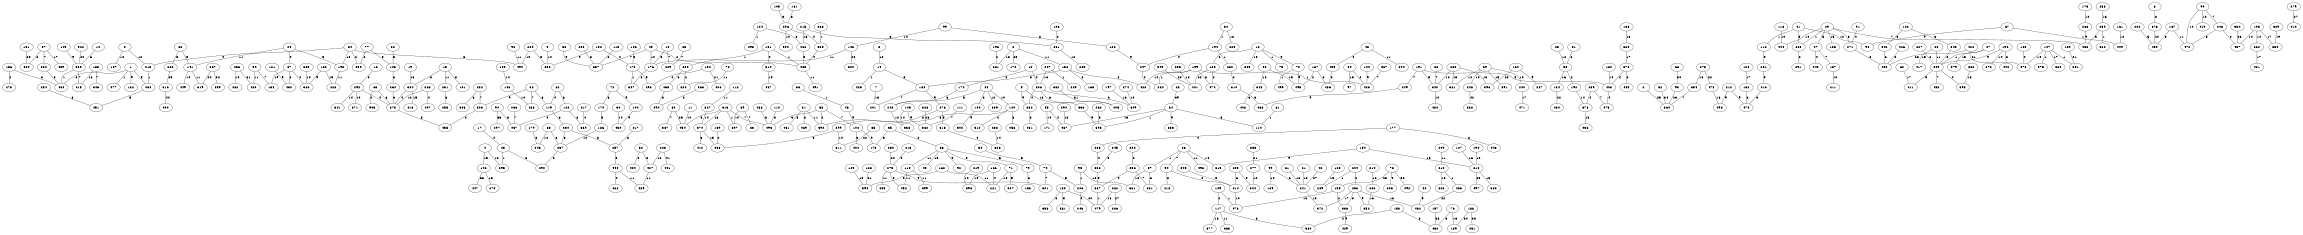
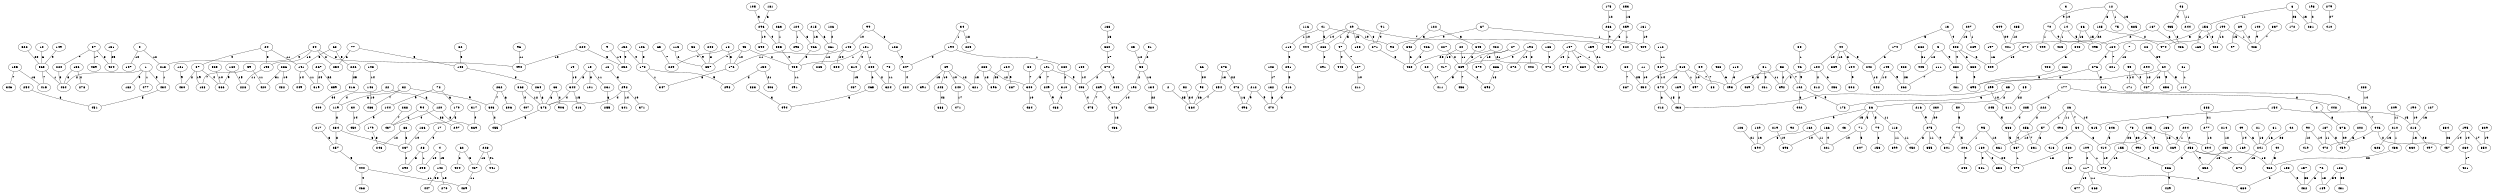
(2211, 17) -> (2371, 118)
(1163, 74) -> none
(1315, 178) -> (2282, 138)
